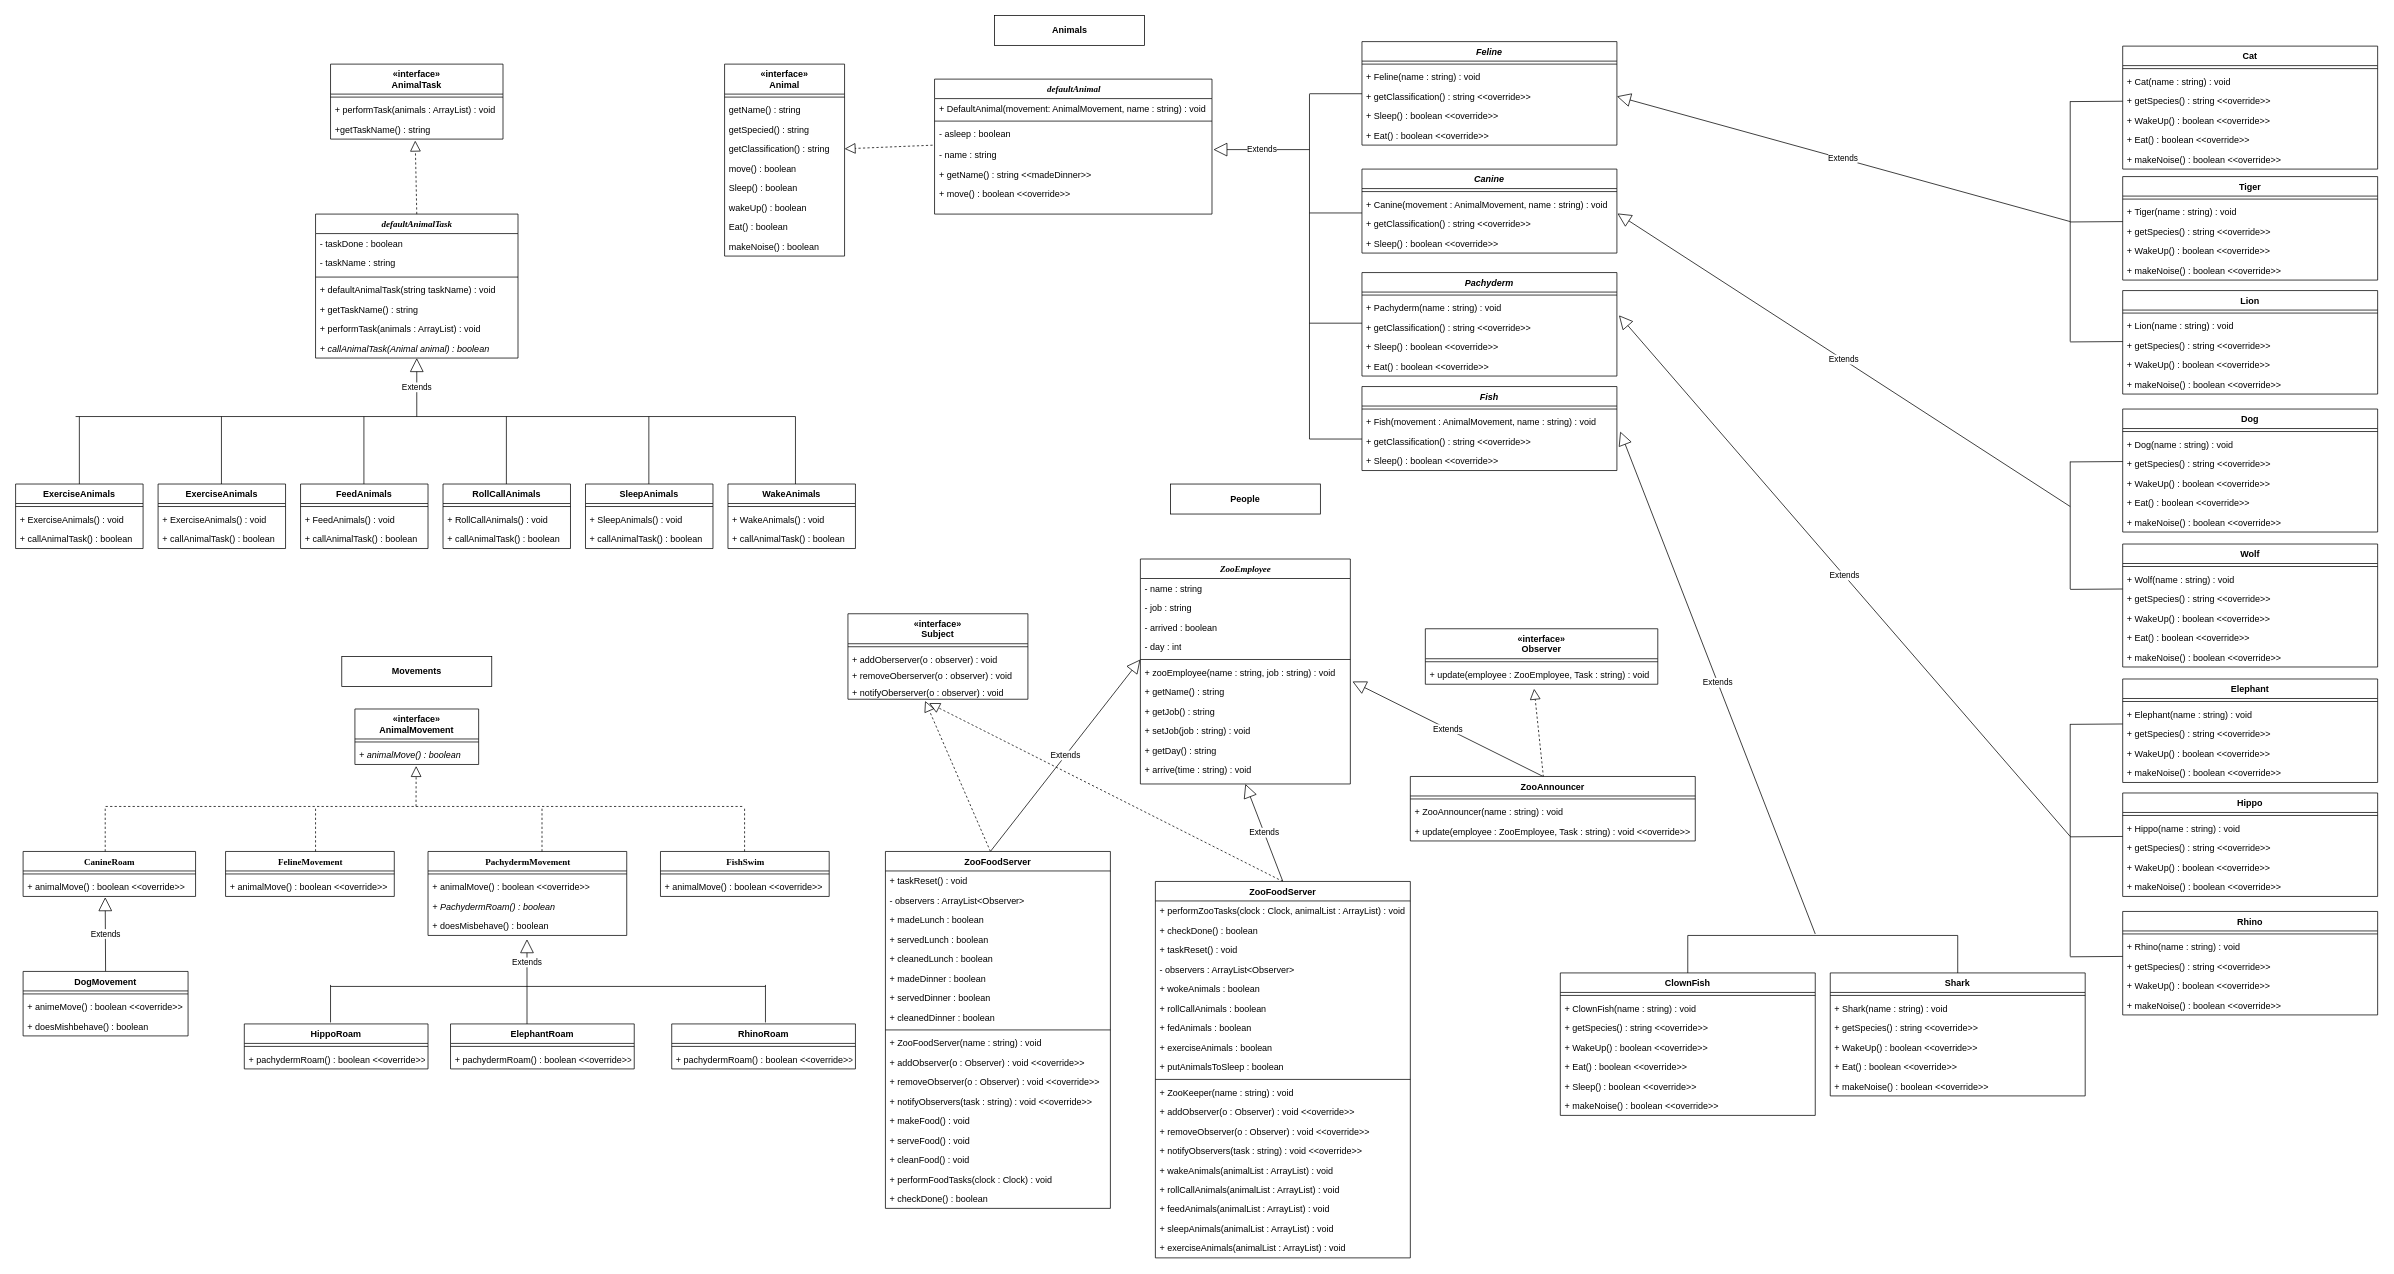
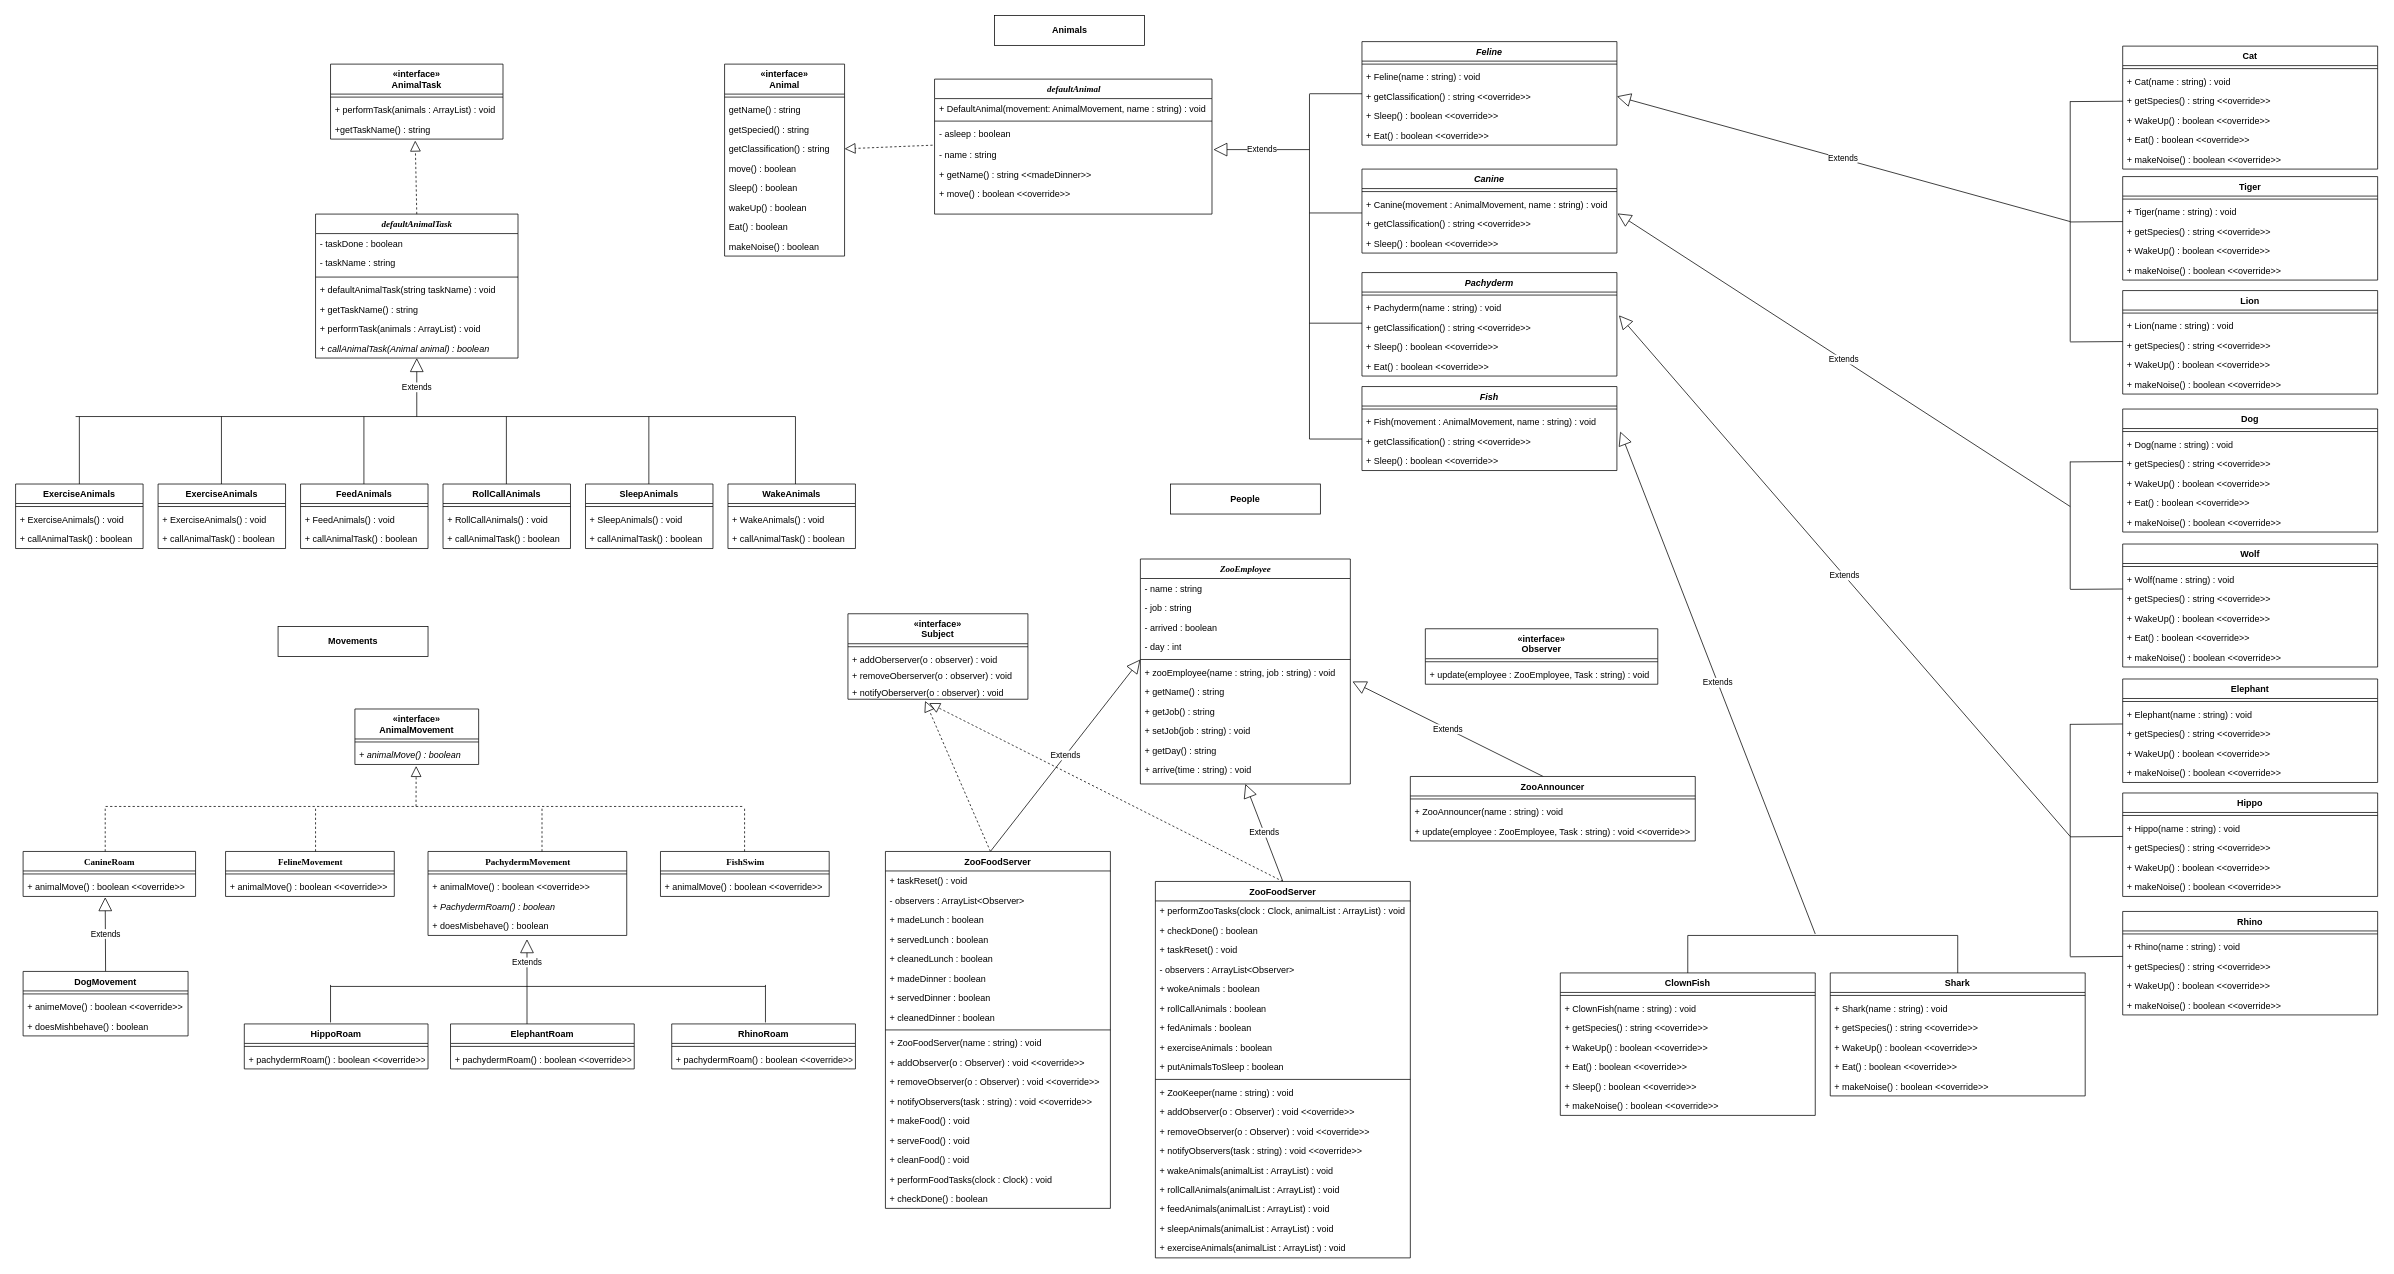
(417, 672) -> (353, 642)
(1539, 737) -> none
